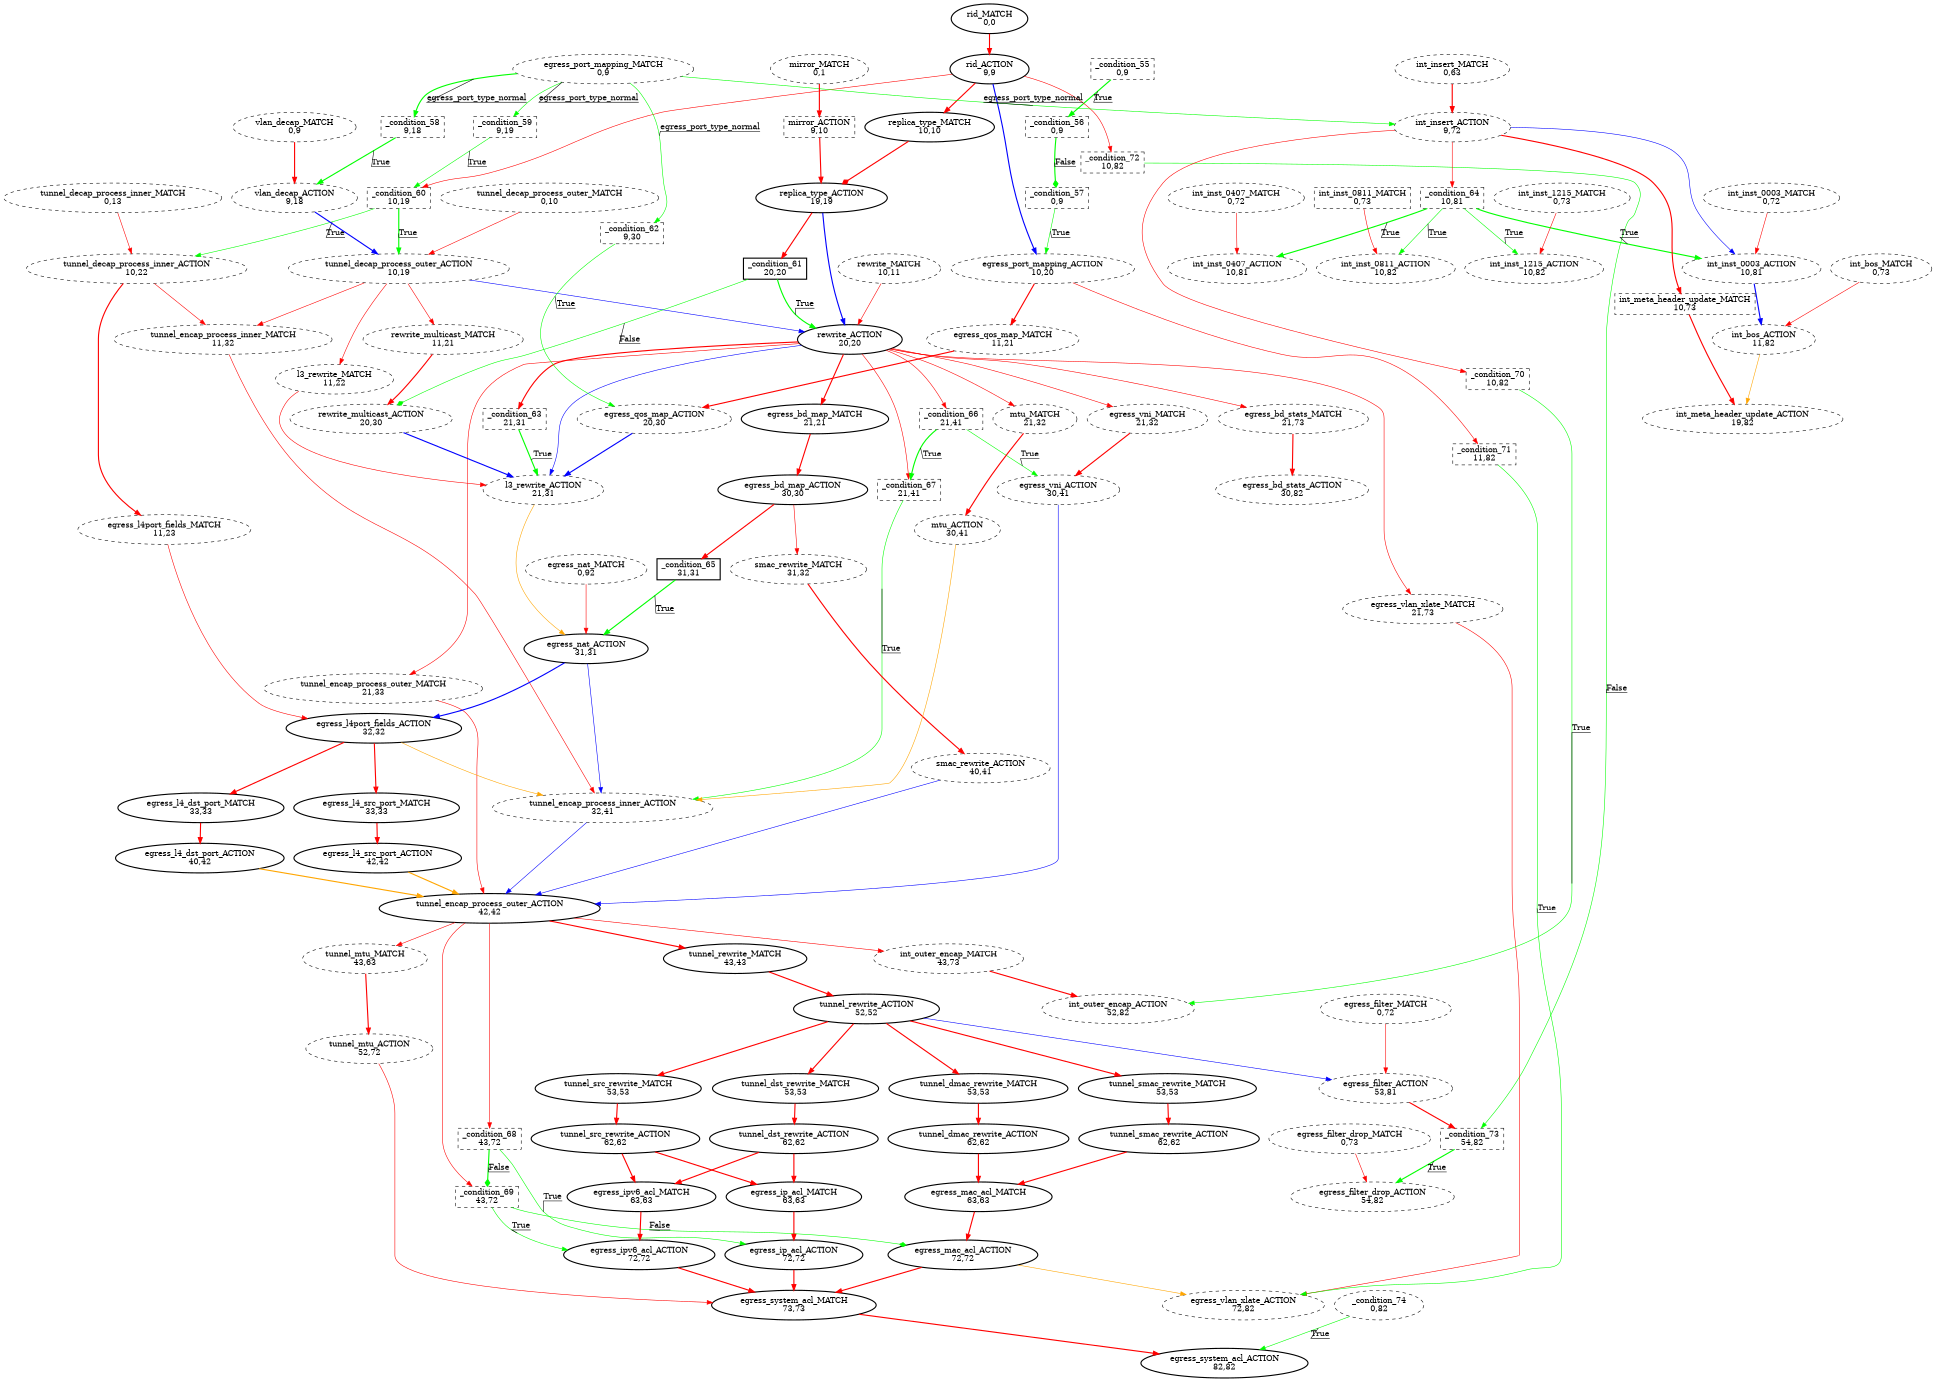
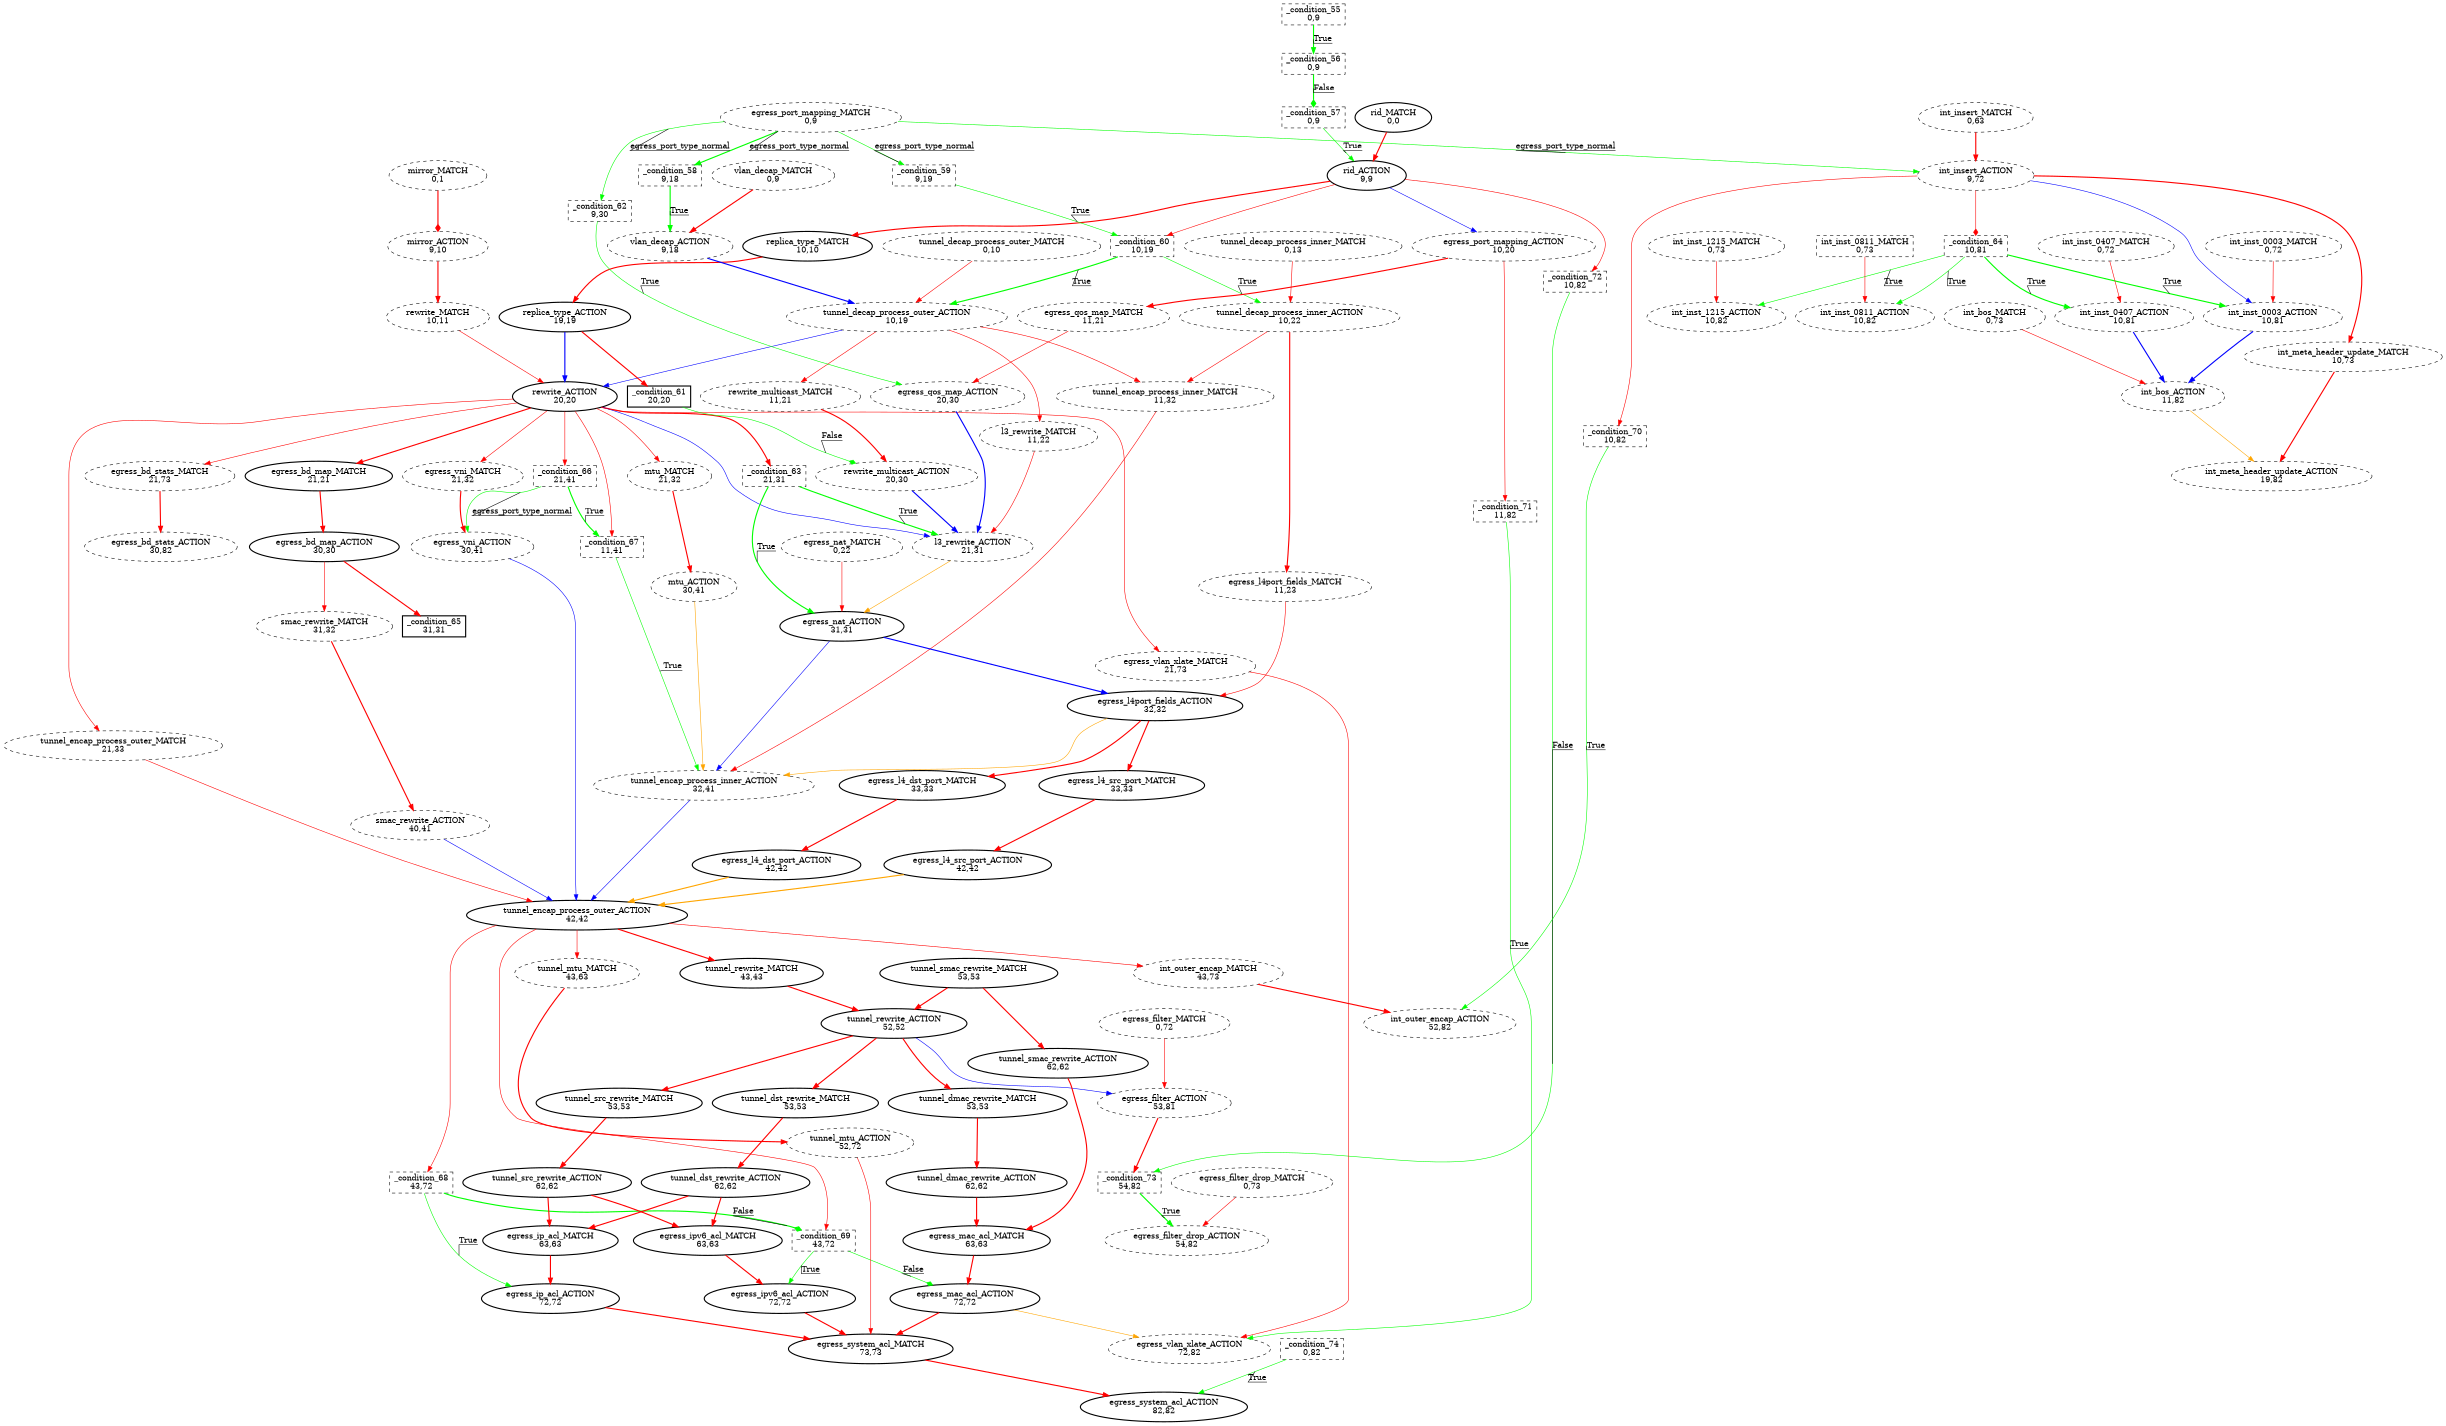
(819, 97) -> (438, 207)
(819, 127) -> (438, 246)
(820, 157) -> (438, 279)
(878, 161) -> (664, 263)
(1452, 162) -> (1976, 210)
(1010, 167) -> (1431, 209)
(1051, 228) -> (1339, 145)
(1685, 304) -> (2343, 357)
(789, 306) -> none
none -> (2147, 354)
(838, 377) -> (1023, 355)
(1030, 454) -> (522, 511)
(909, 490) -> (612, 547)
(586, 569) -> (842, 547)
(642, 605) -> (756, 558)
(200, 858) -> (777, 865)
(1013, 1048) -> (934, 997)
(1379, 1305) -> (1312, 1349)
